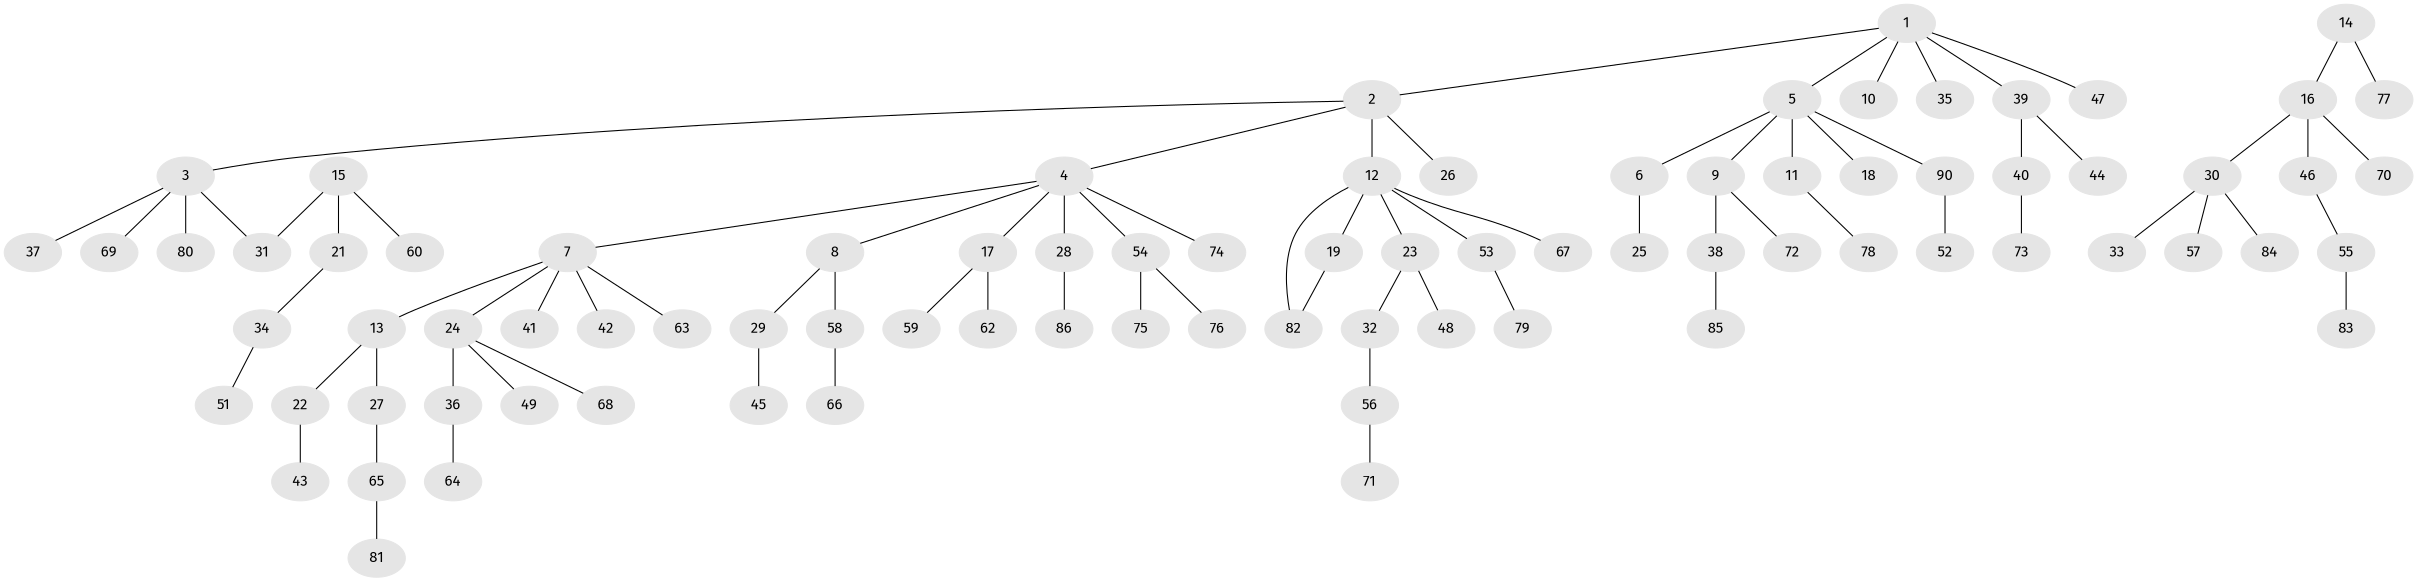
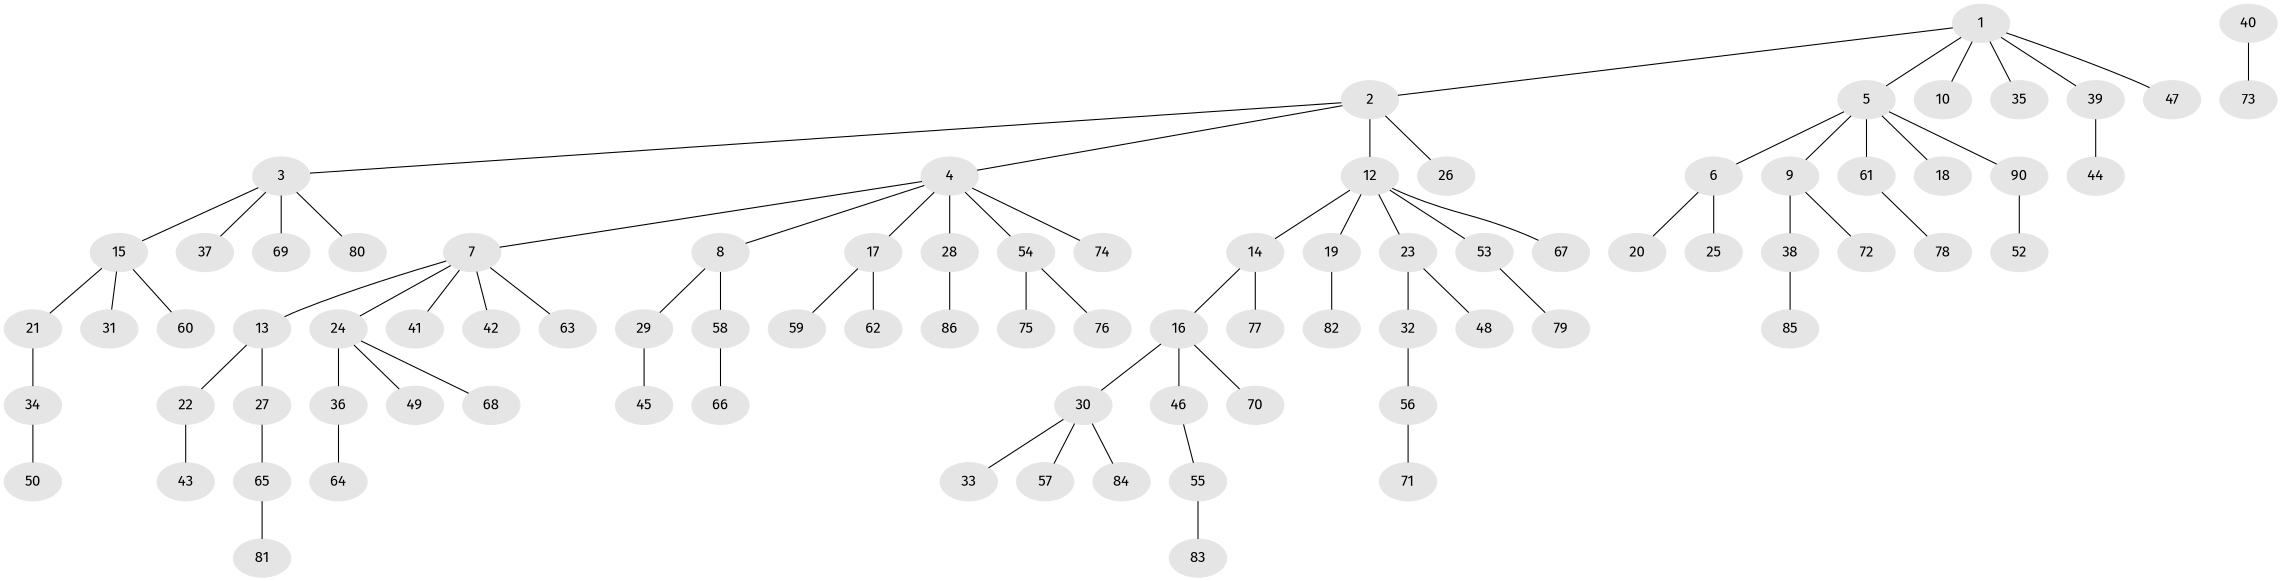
(2021, 138) -> none
(1792, 176) -> (1866, 176)
(224, 214) -> (200, 214)
(1294, 237) -> (1312, 214)
none -> (1637, 253)
(224, 405) -> (33, 482)
